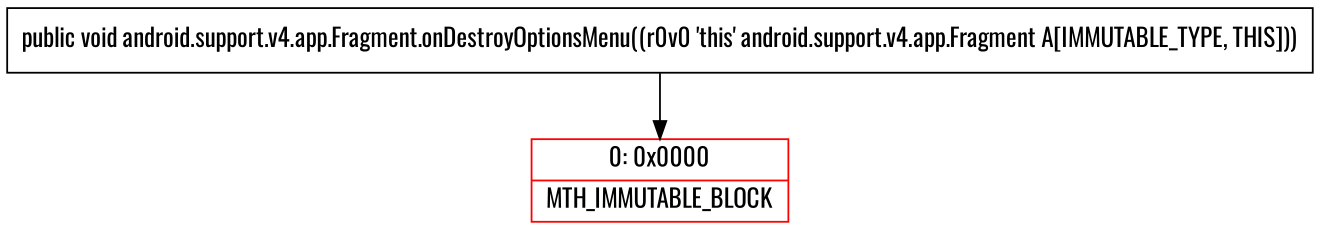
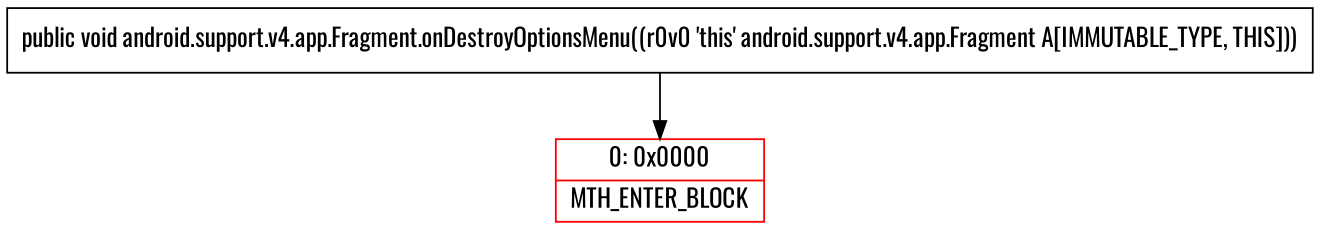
(660, 200) -> (660, 200)
